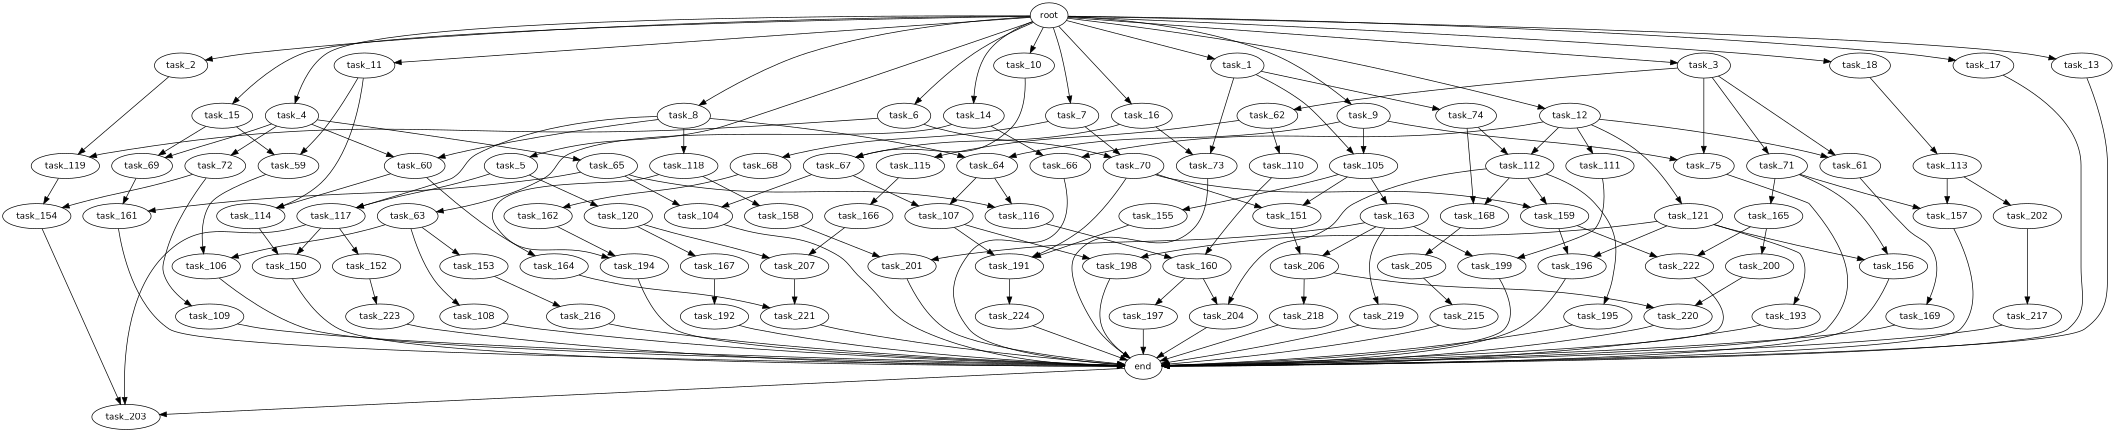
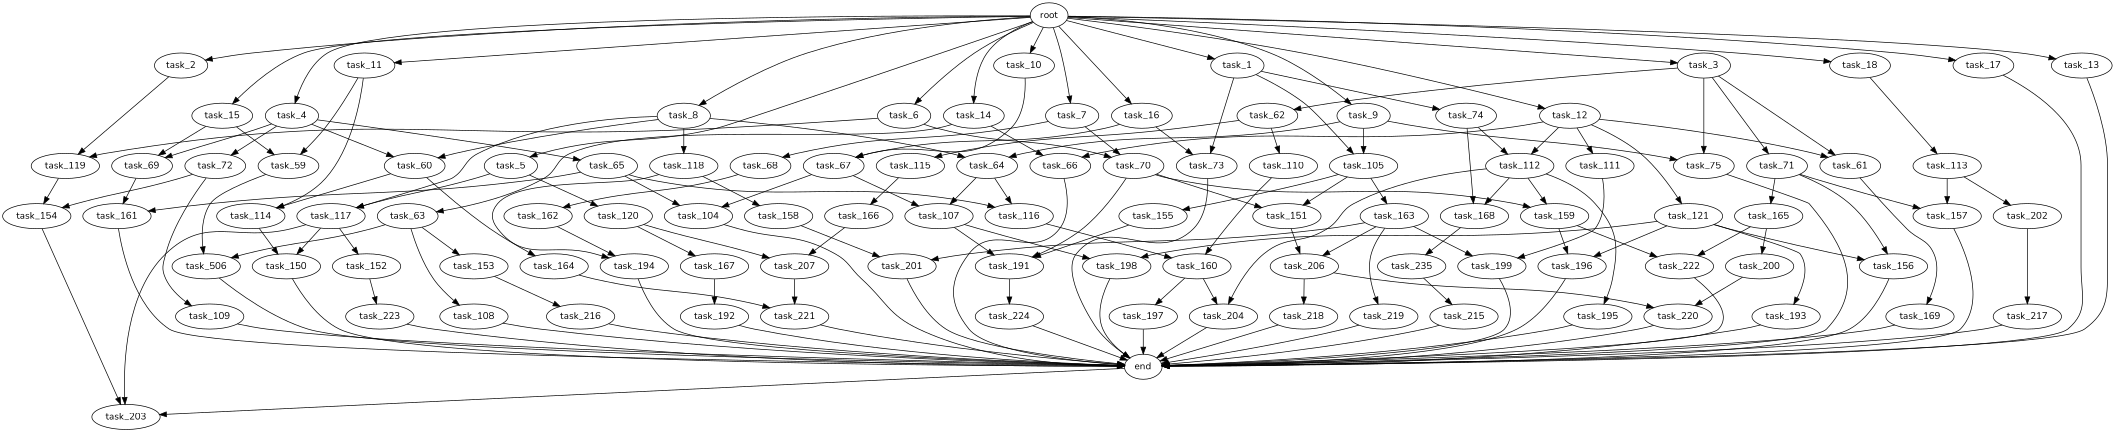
(206, 266) -> (206, 266)
(1412, 266) -> (1412, 266)
